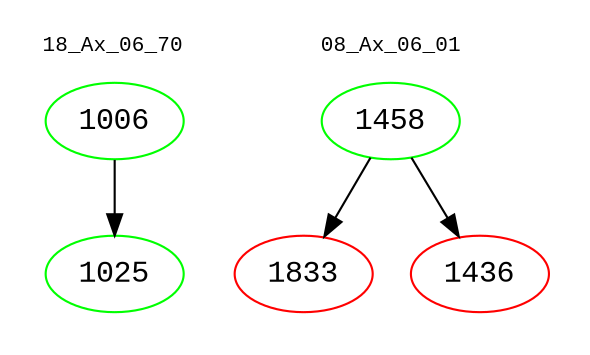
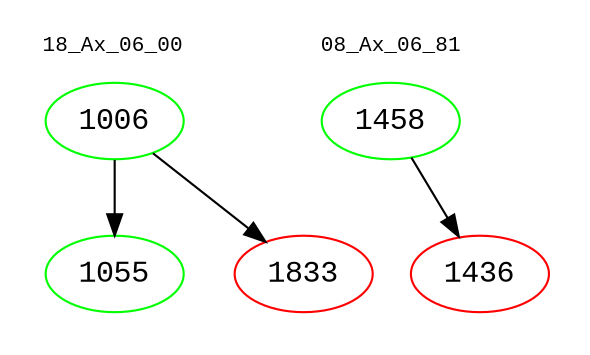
(114, 46) -> (114, 46)
(392, 46) -> (392, 46)
(353, 188) -> (189, 181)
(115, 274) -> (115, 274)
